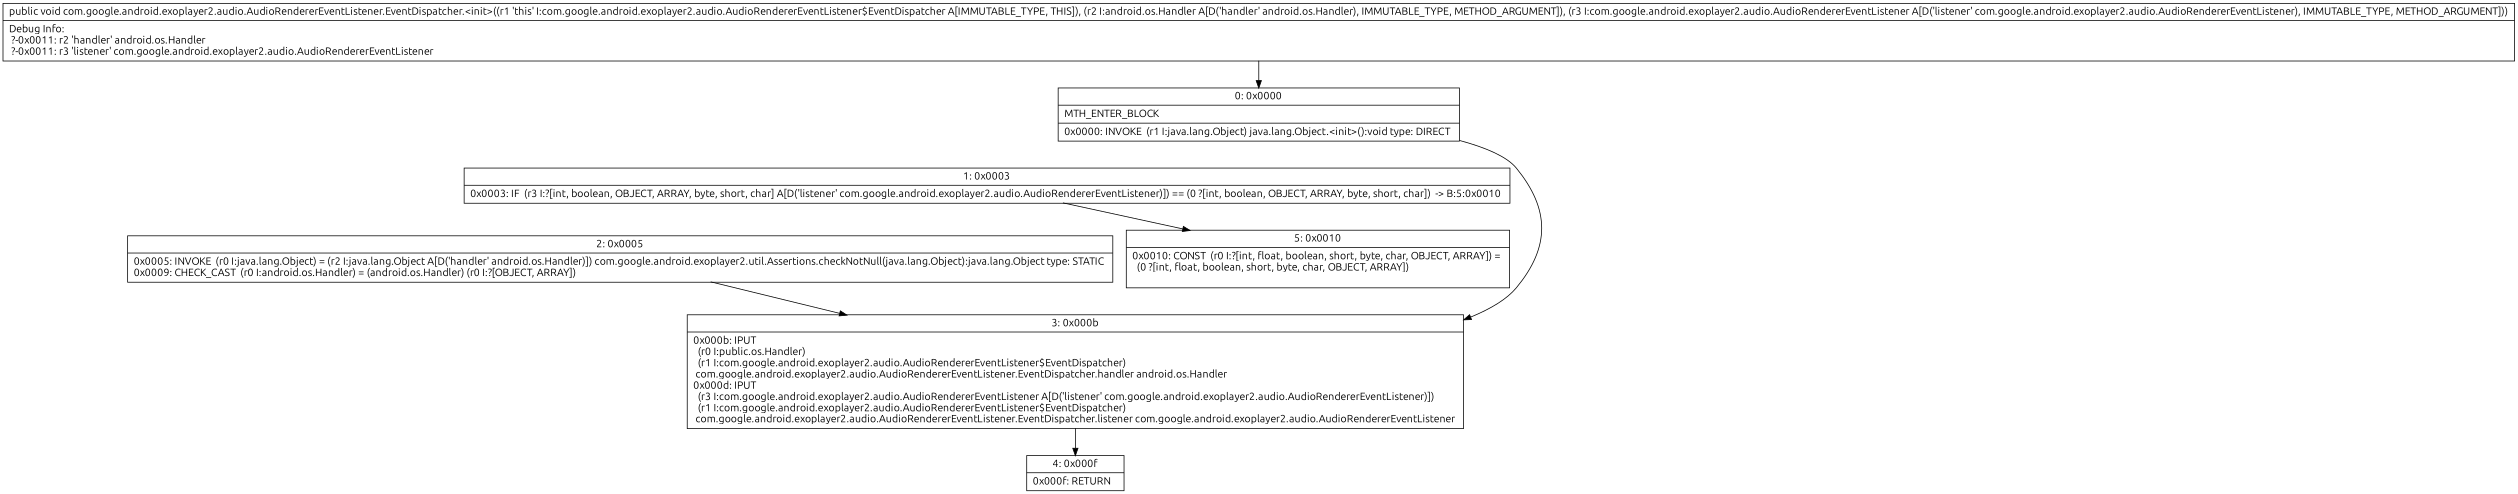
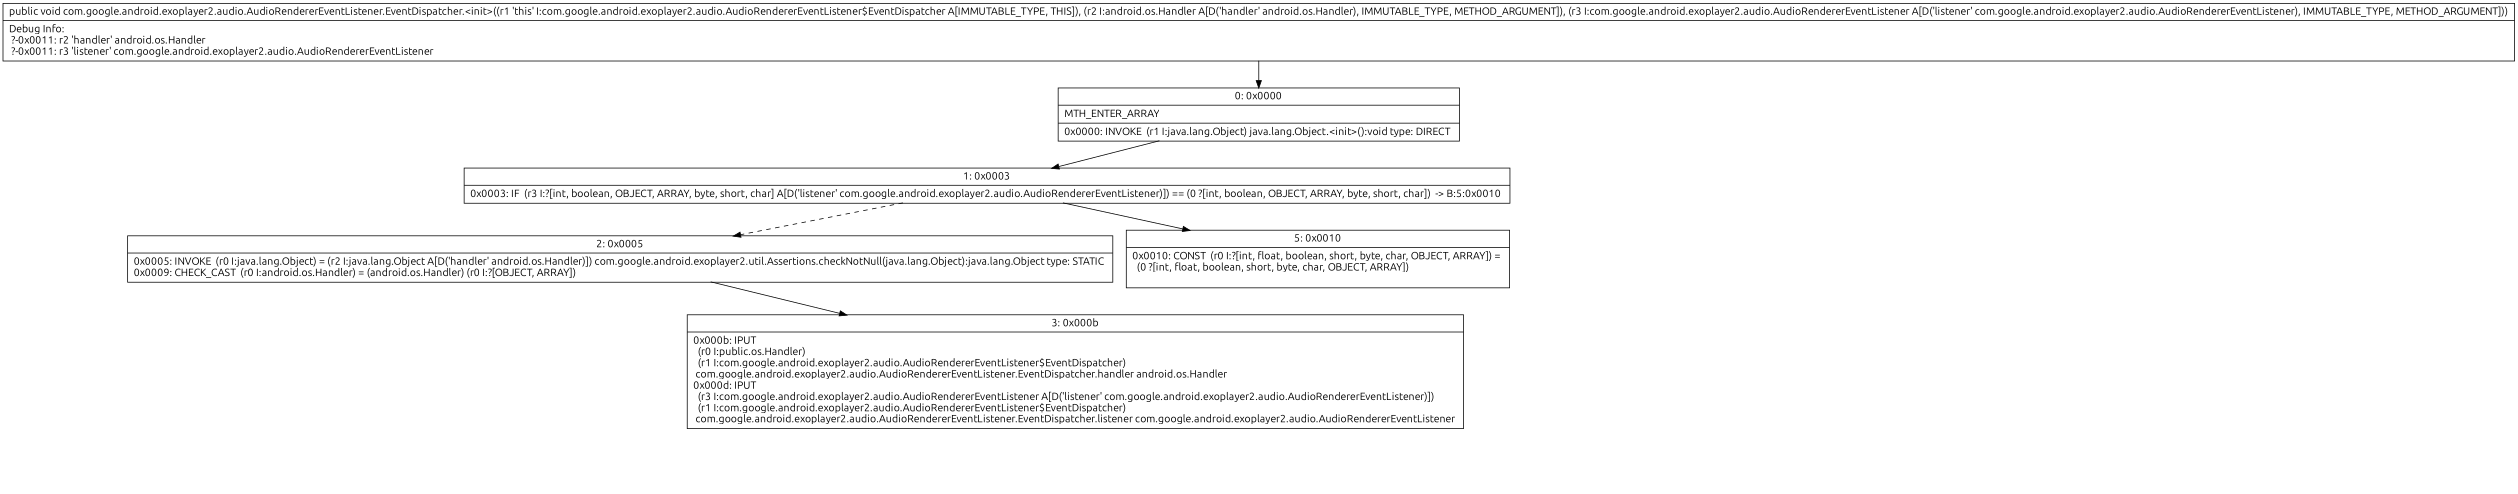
(1112, 114) -> (1112, 114)
none -> (822, 219)
(1541, 223) -> (1109, 154)
(1075, 473) -> none
